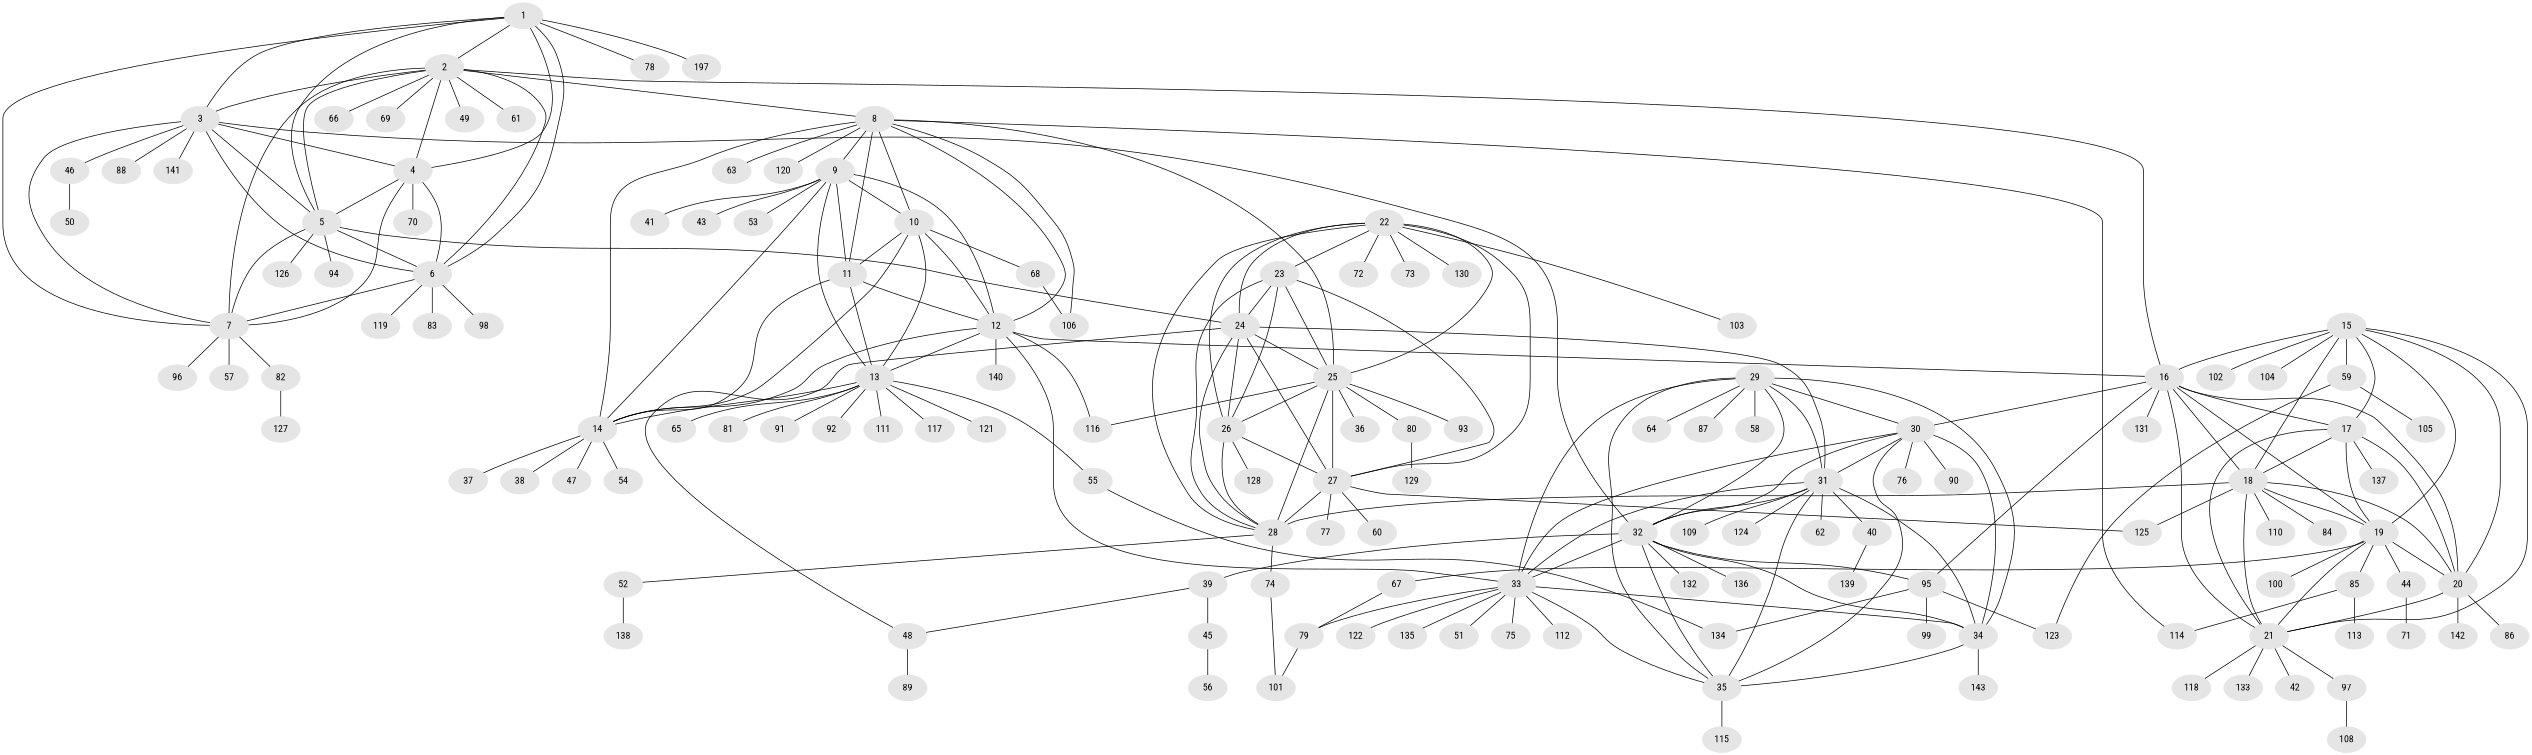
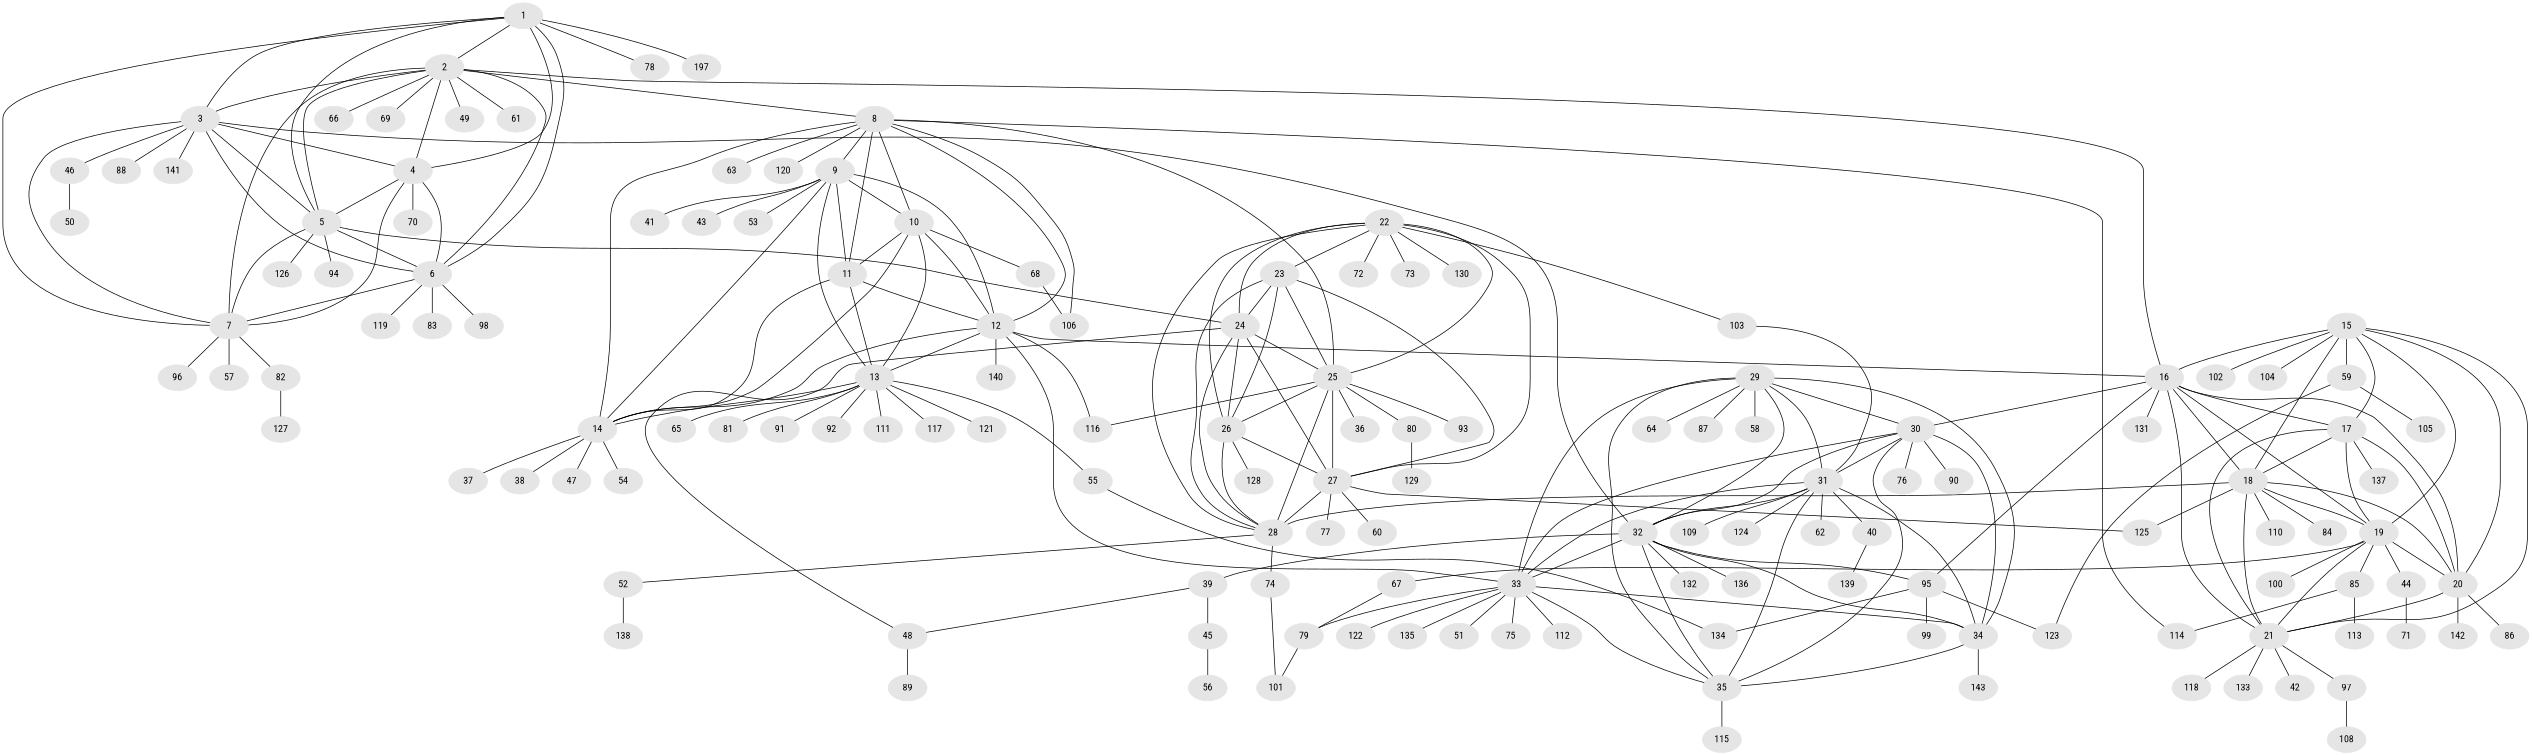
(1581, 340) -> (1864, 372)
